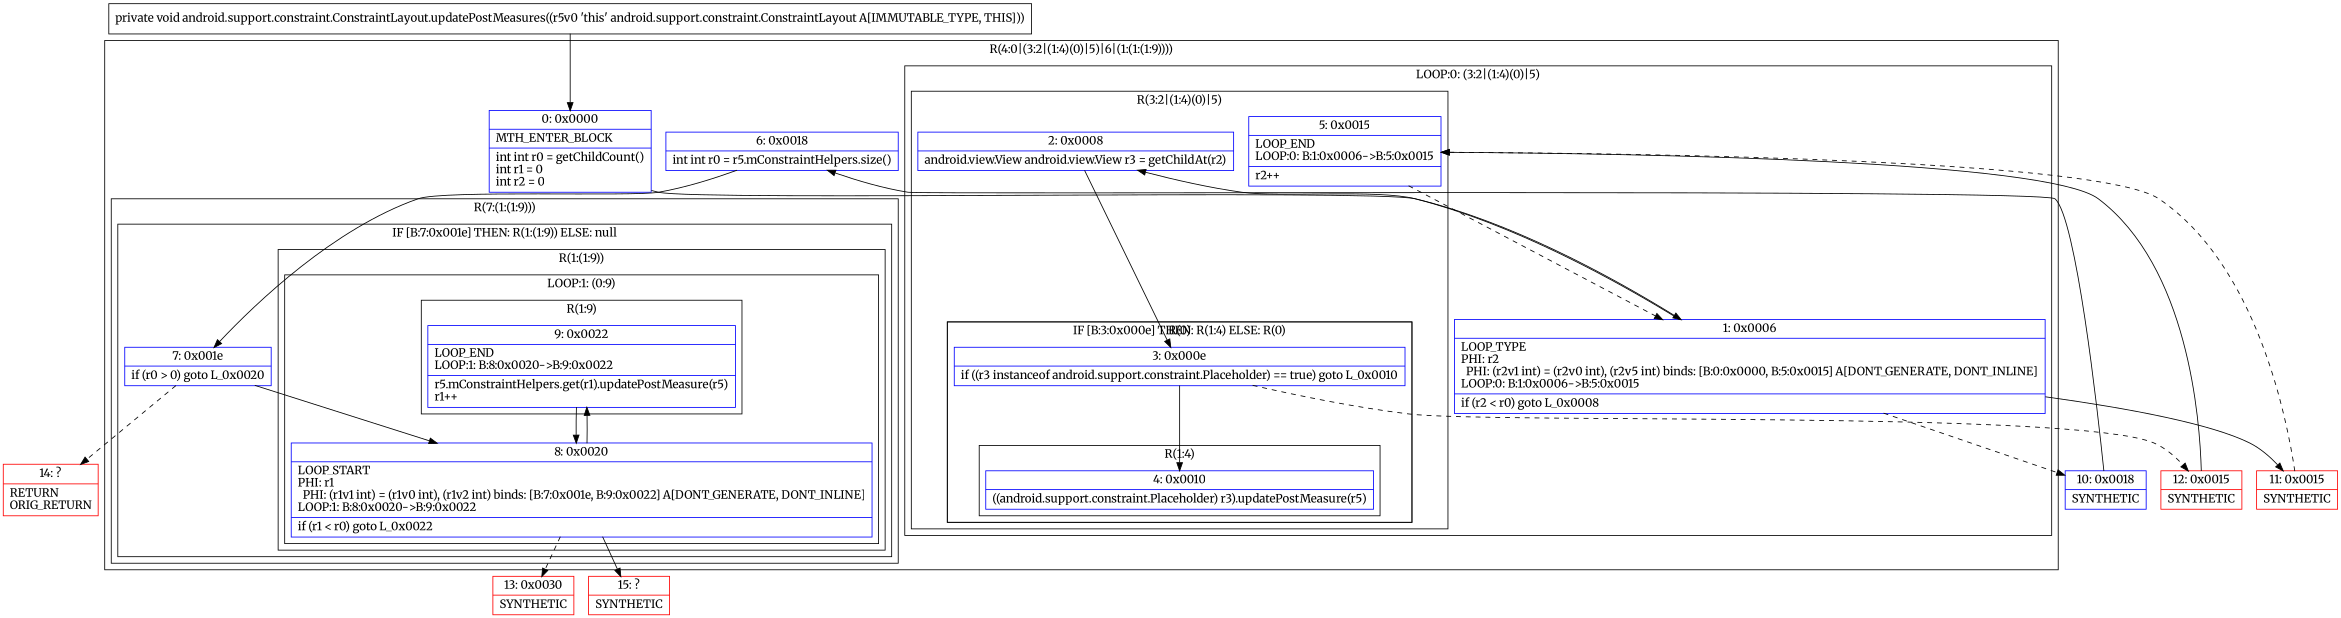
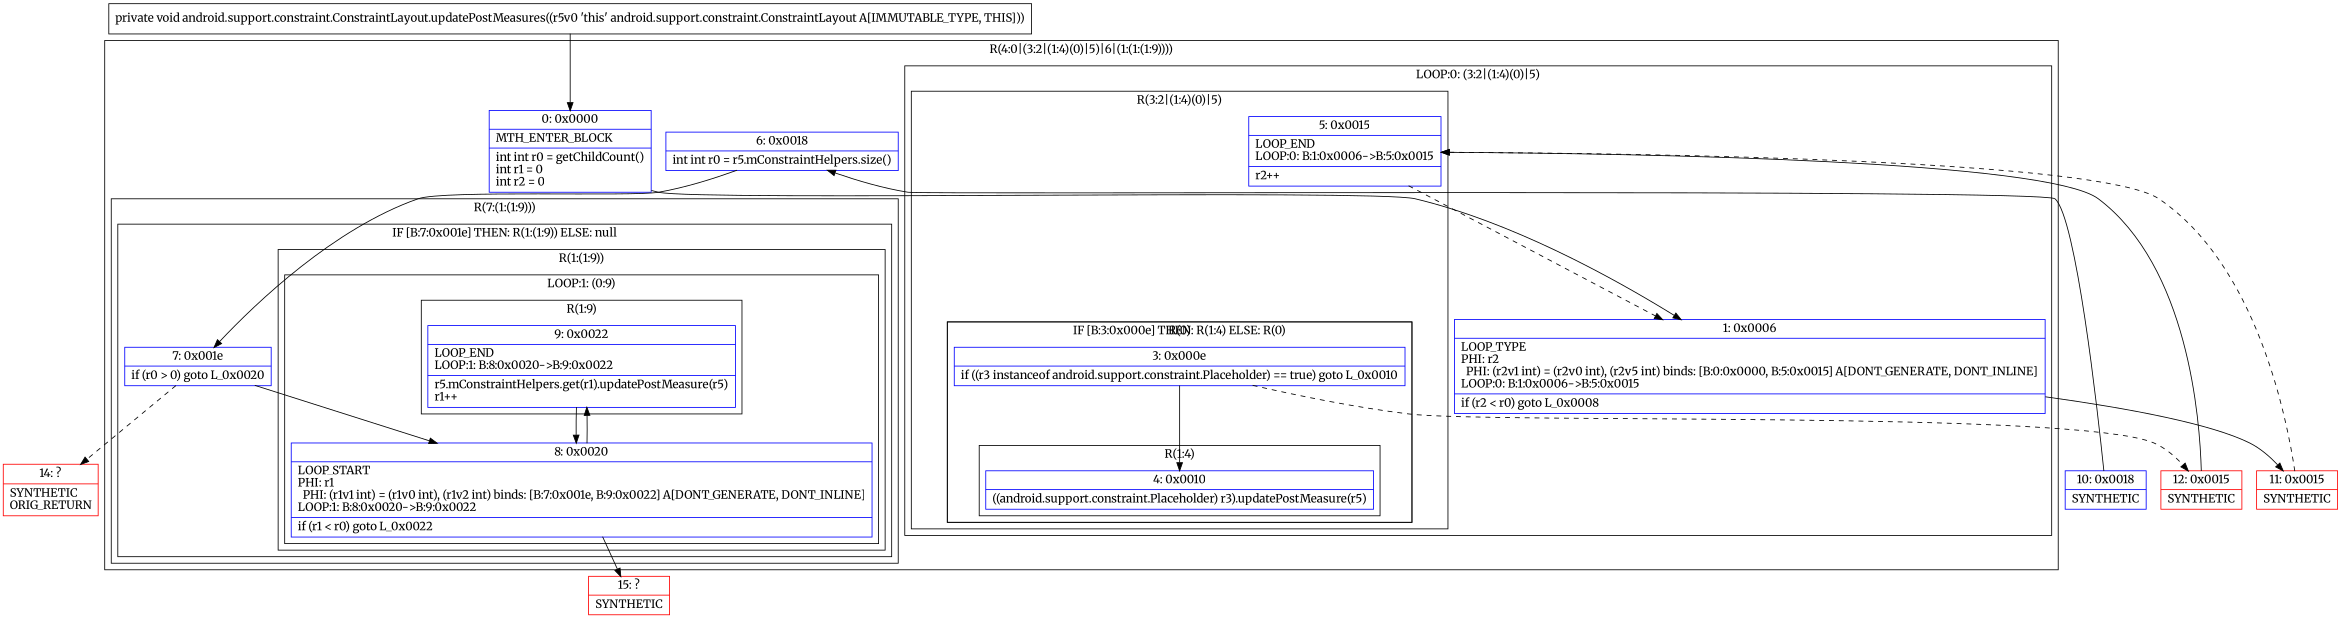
(1076, 151) -> none
(1970, 443) -> none
(34, 493) -> (44, 493)
(533, 596) -> none
